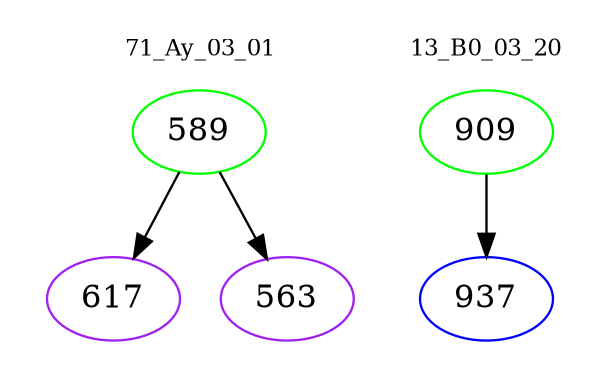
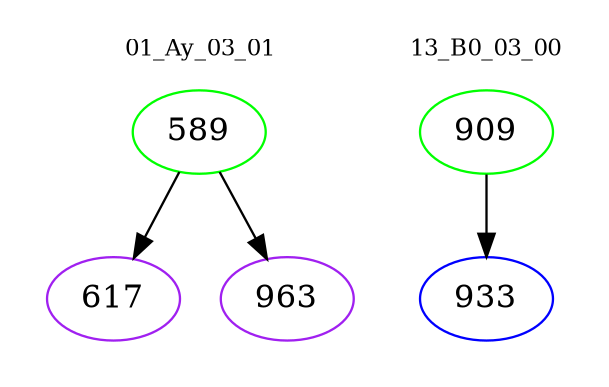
(200, 50) -> (200, 50)
(487, 50) -> (487, 50)
(287, 299) -> (287, 299)
(487, 299) -> (487, 299)
